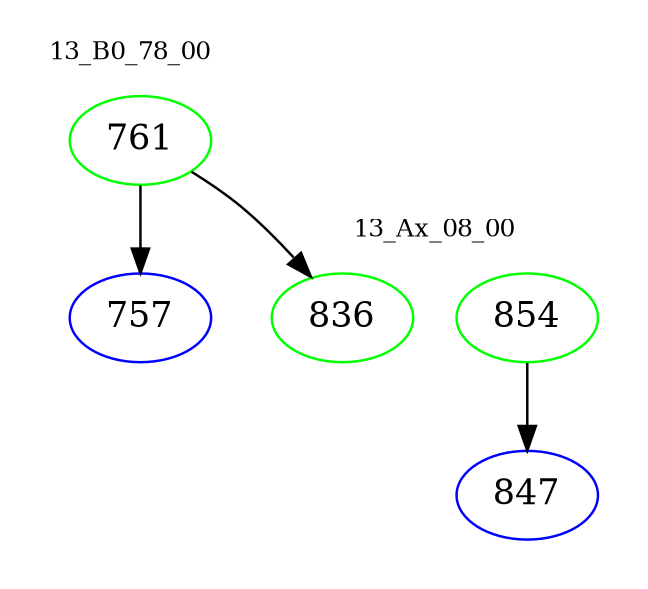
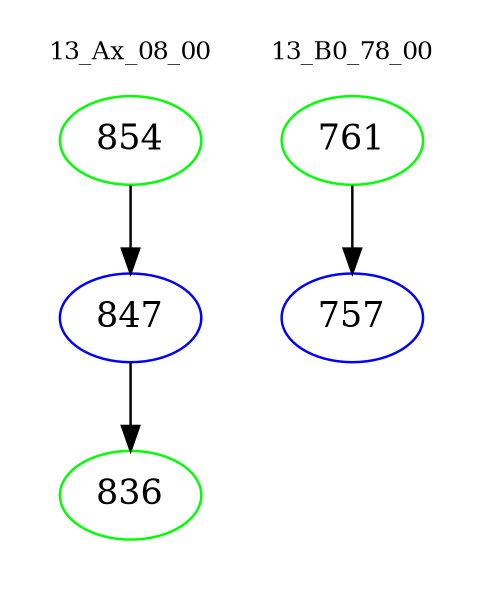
(268, 231) -> (131, 394)
